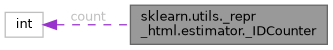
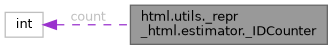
(229, 25) -> (229, 25)
